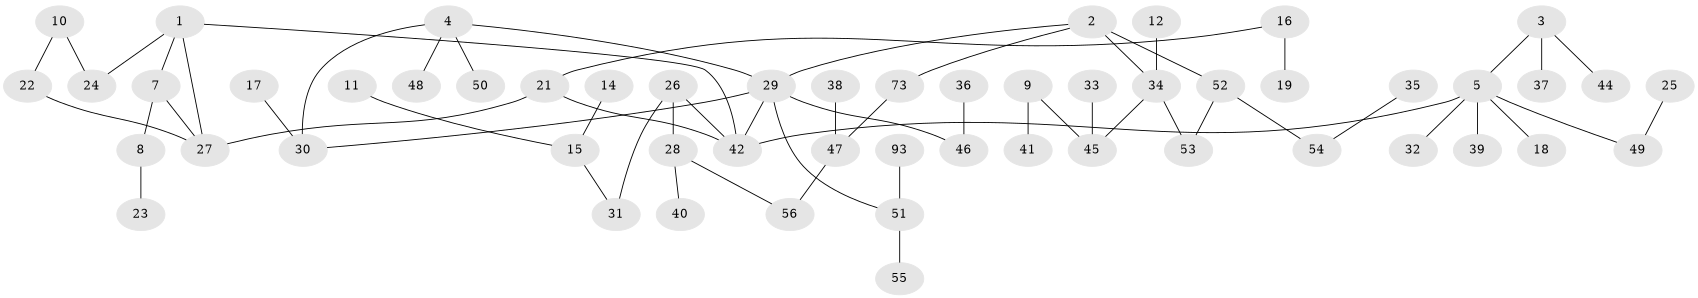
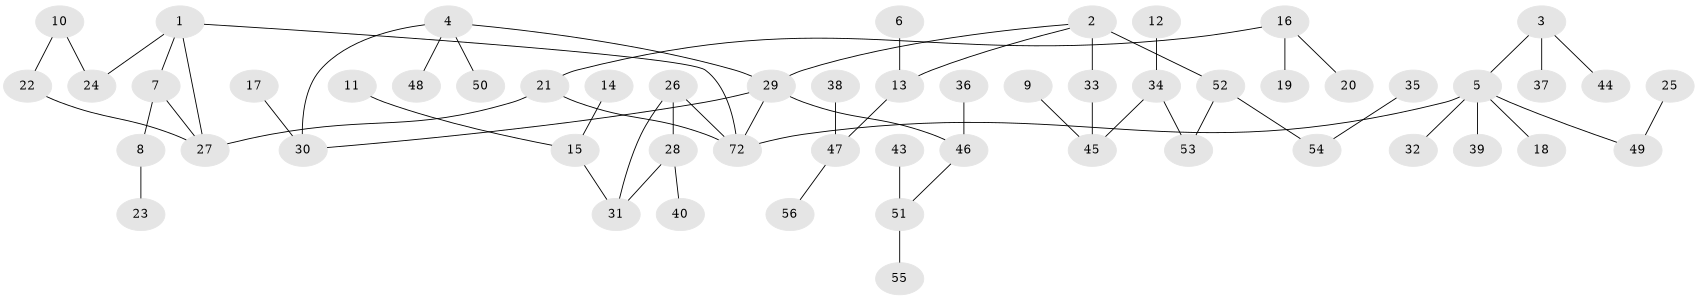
none -> (900, 22)
(1124, 54) -> (1092, 54)
(900, 86) -> (900, 86)
none -> (1349, 86)
(737, 150) -> (737, 150)
(900, 150) -> (900, 150)
(1028, 150) -> none
(809, 171) -> (932, 182)
(732, 182) -> (645, 182)
